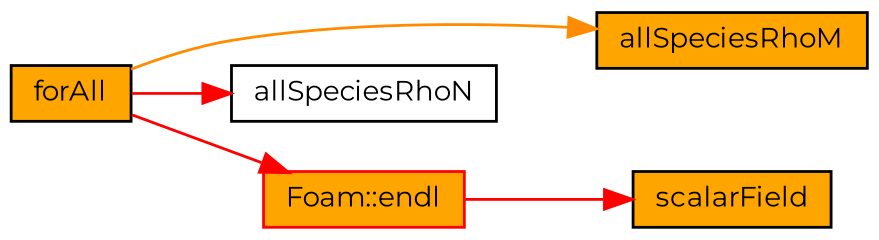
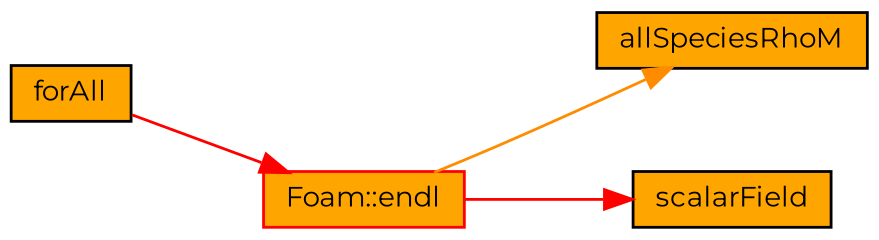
(347, 28) -> (541, 127)
(364, 93) -> none
